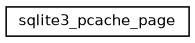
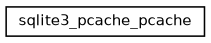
(98, 22) -> (105, 22)
